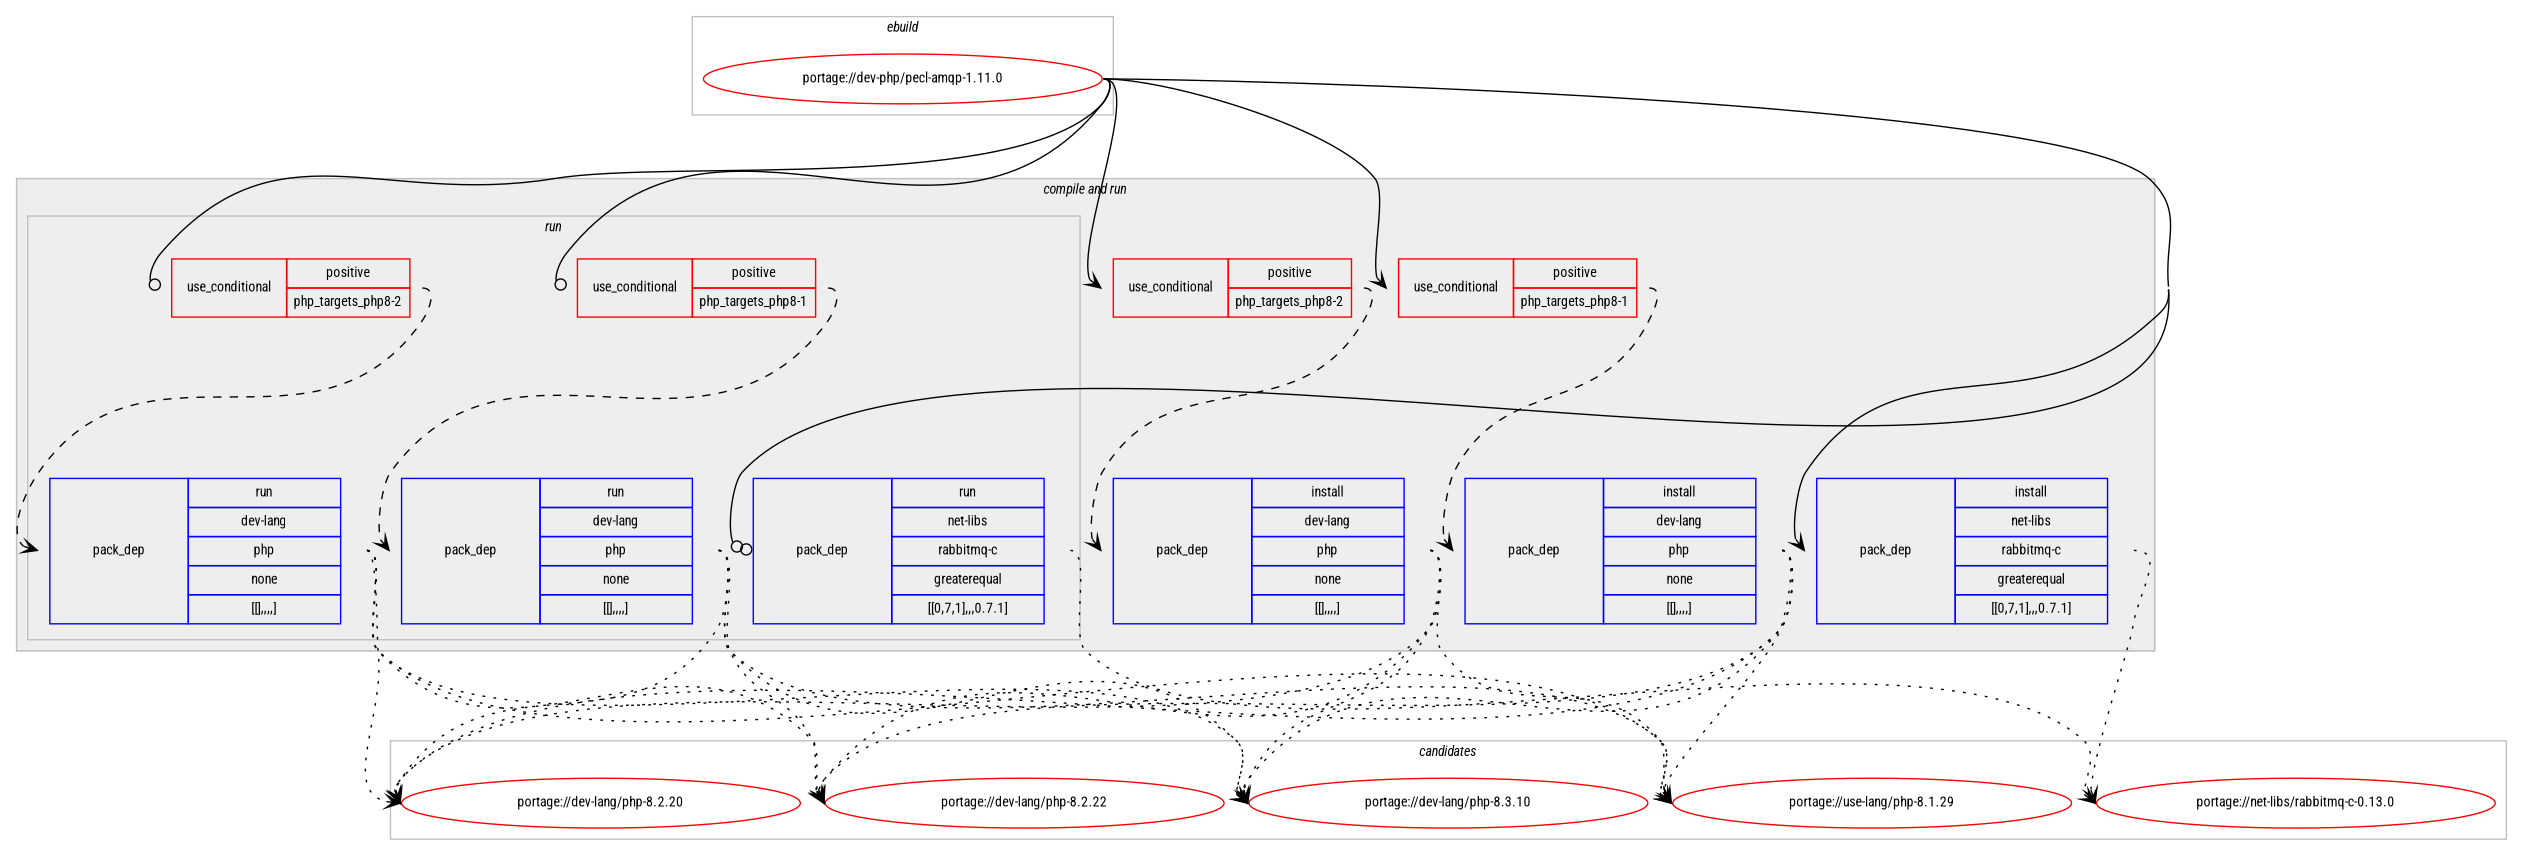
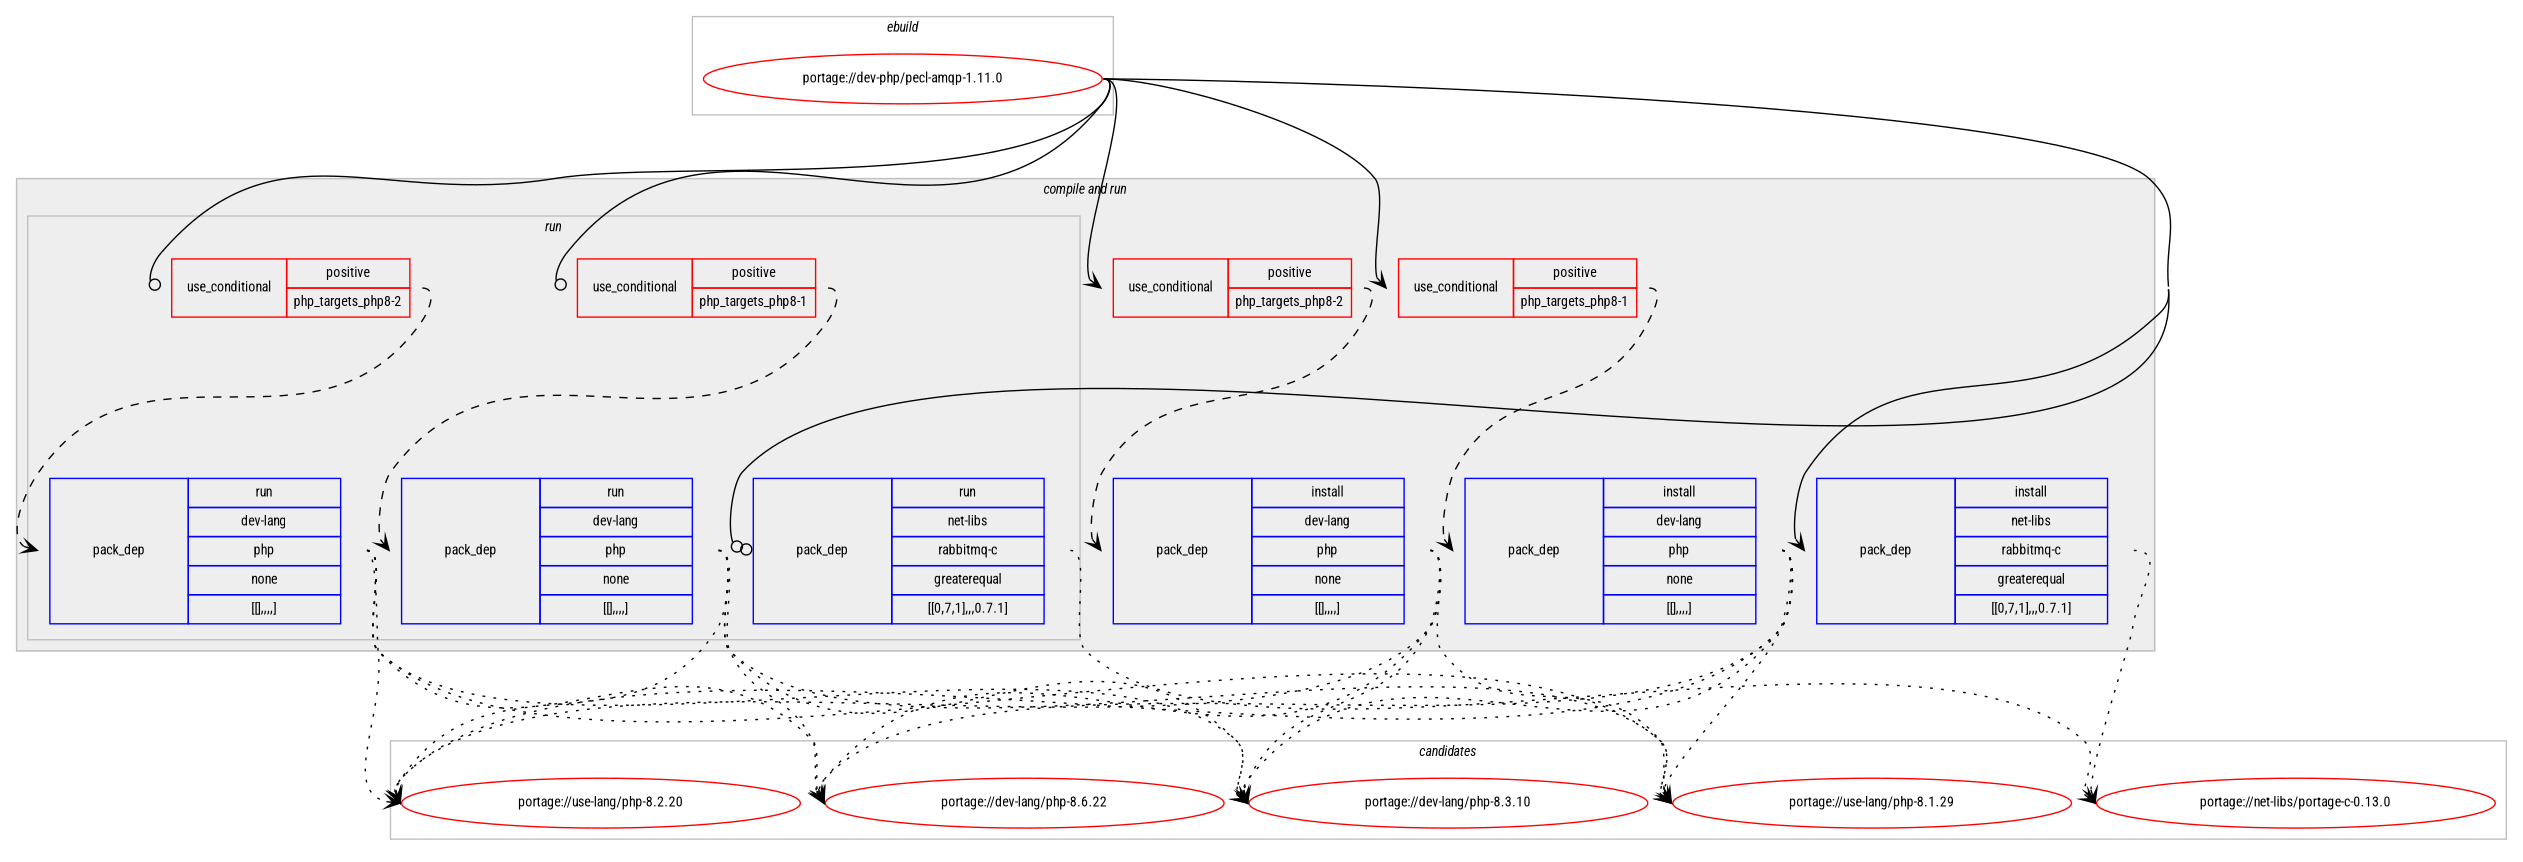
(601, 803) -> (601, 803)
(1025, 803) -> (1025, 803)
(2296, 803) -> (2296, 803)
